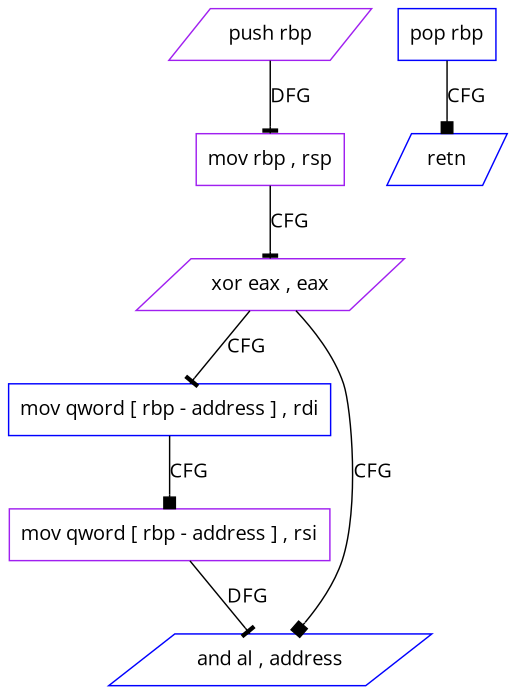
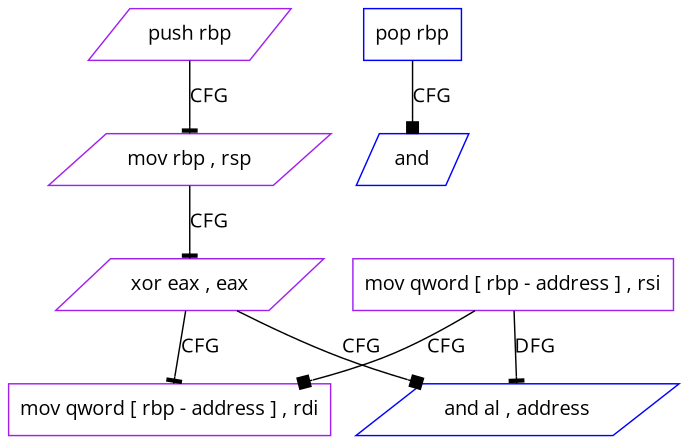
(291, 97) -> (210, 97)
(270, 160) -> (190, 160)
(447, 160) -> (413, 160)
(170, 410) -> (170, 410)
(170, 465) -> (397, 352)
